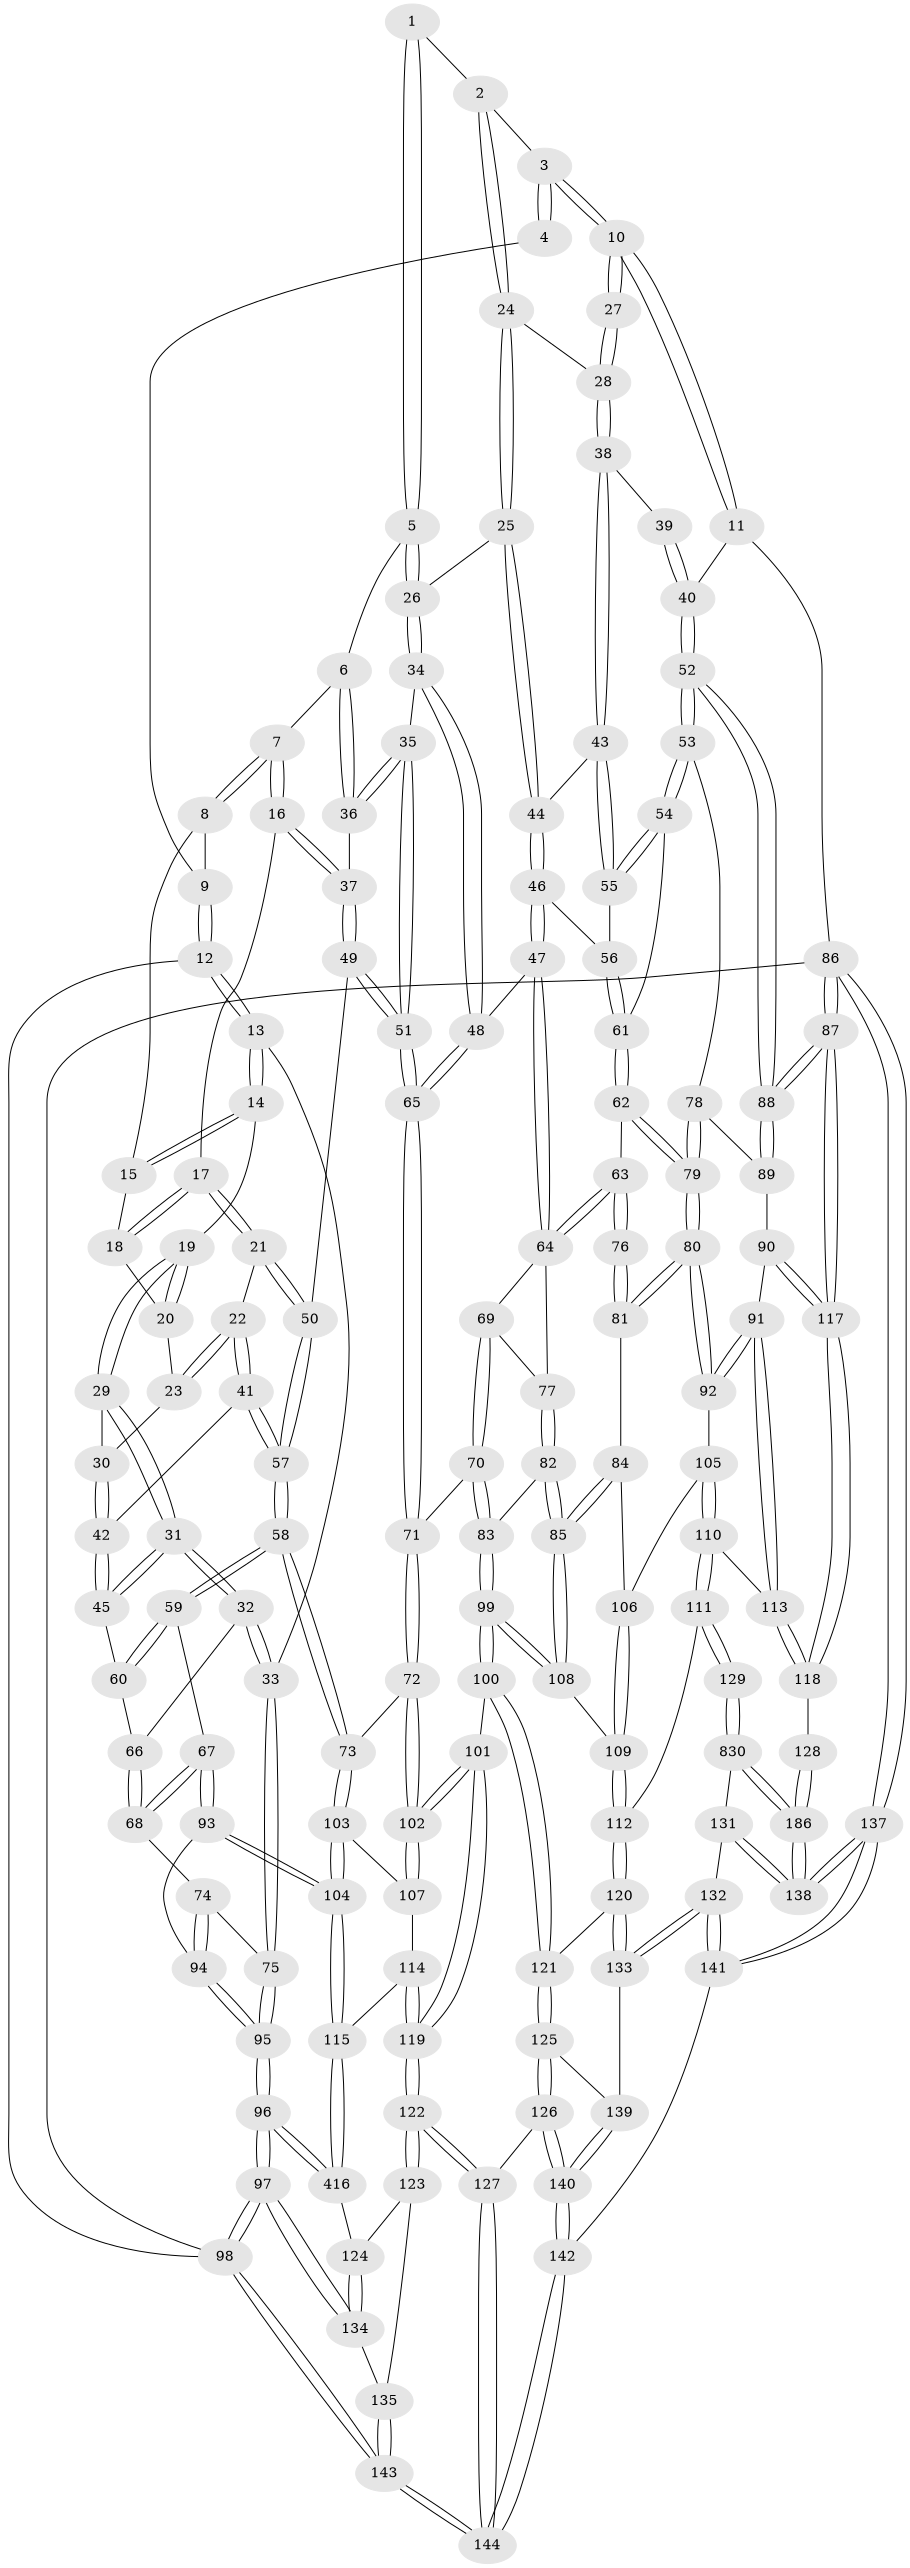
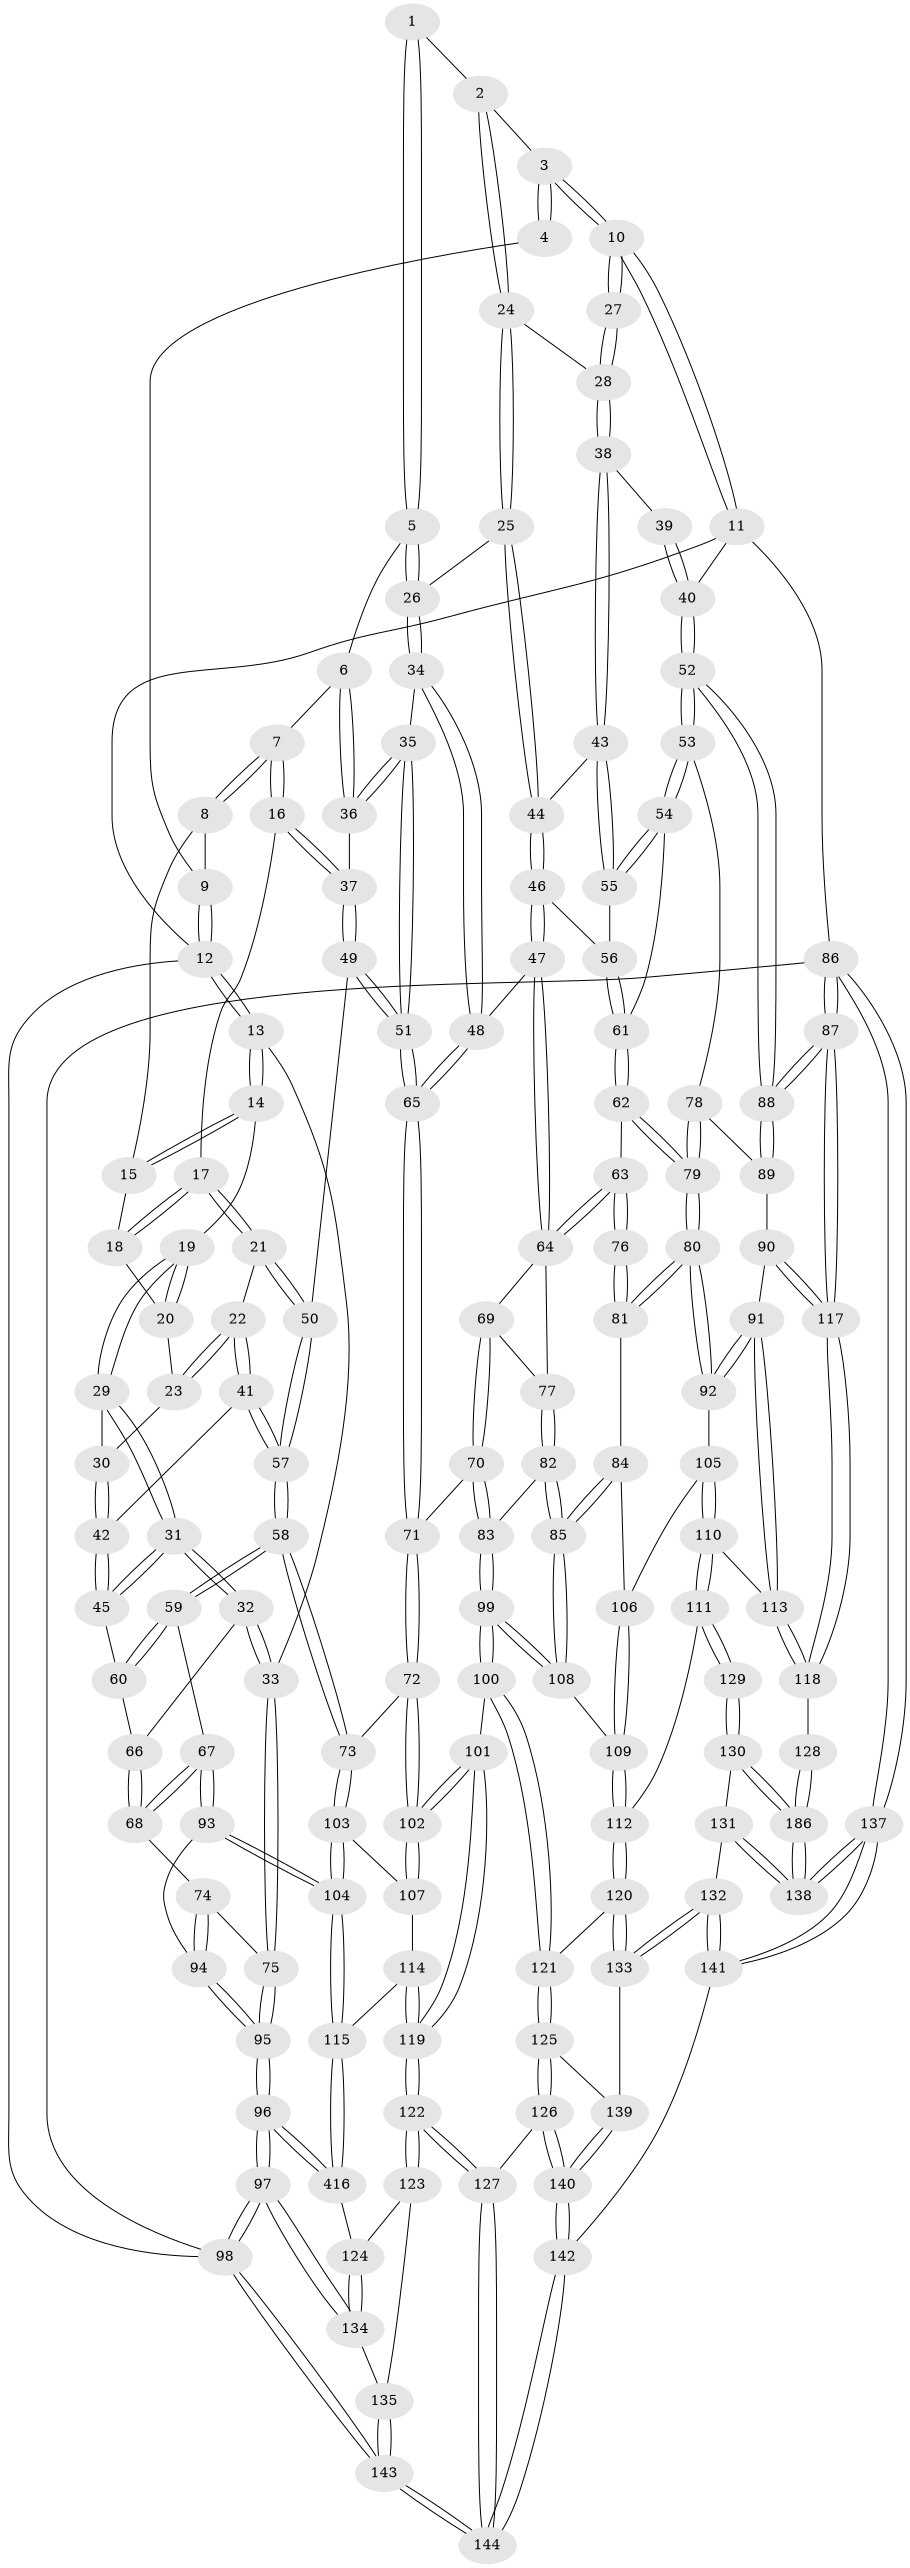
none -> (288, 658)
(733, 1752) -> (733, 1752)
